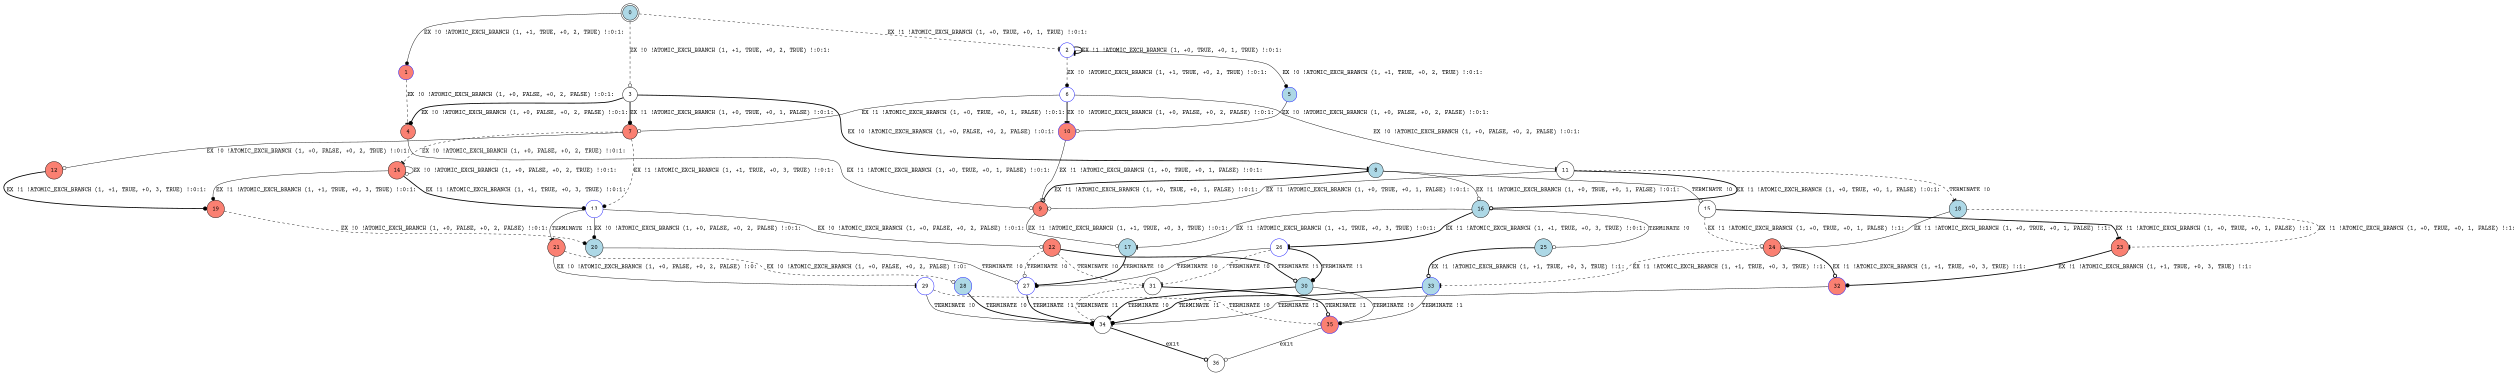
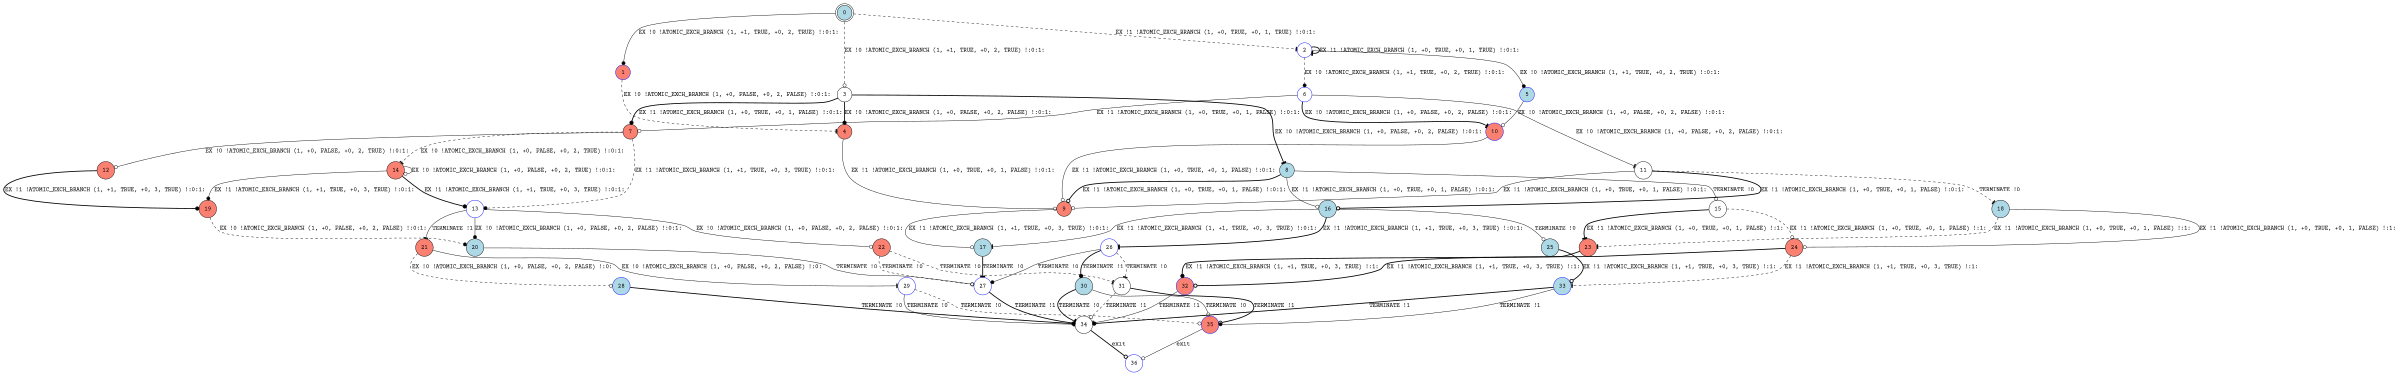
(1180, 257) -> none
(1216, 363) -> (1134, 363)
